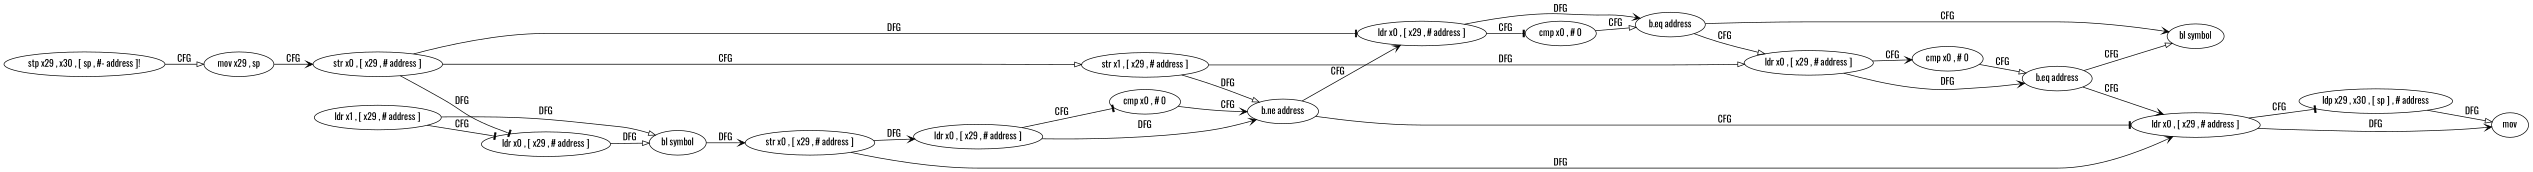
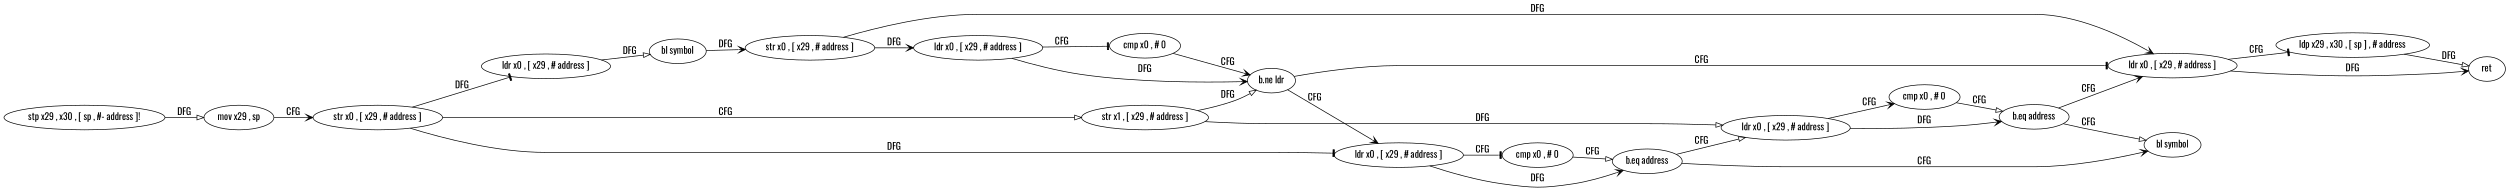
(184, 59) -> (184, 112)
(1283, 111) -> (1271, 81)
(378, 118) -> none
(2510, 125) -> (2487, 69)
